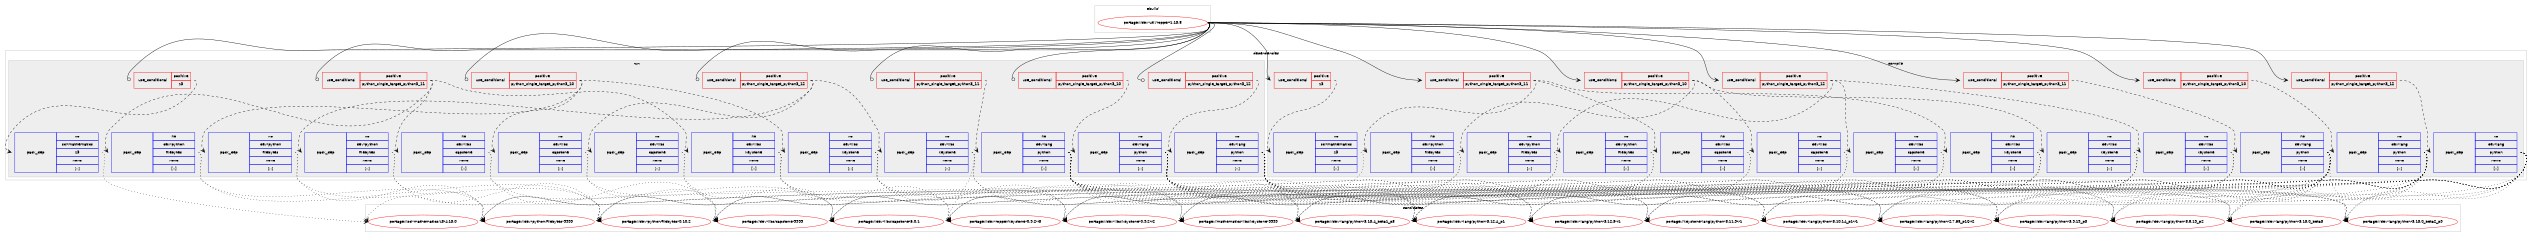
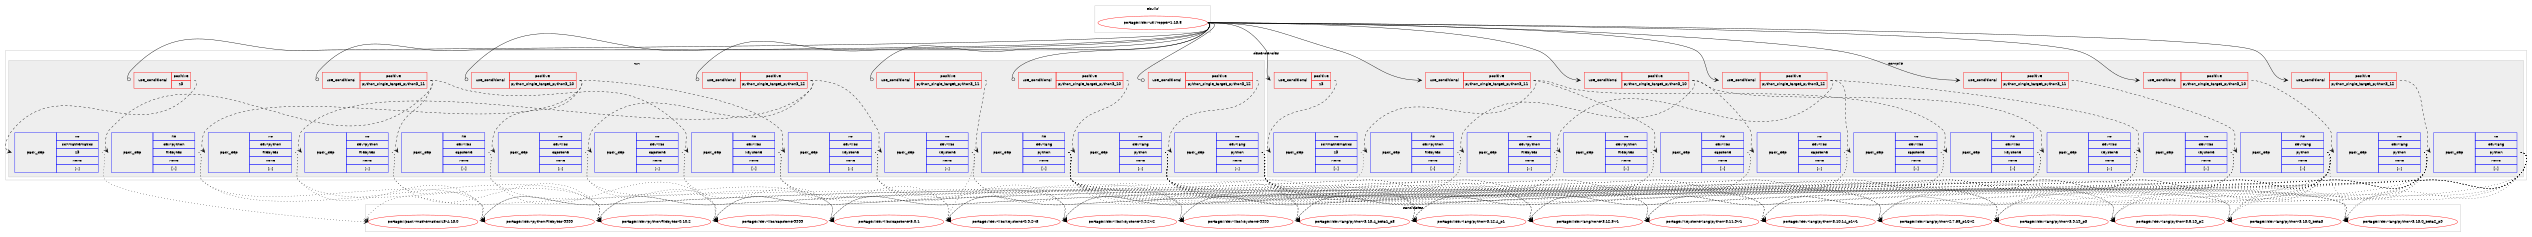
(423, 222) -> (423, 222)
(1005, 222) -> (1005, 222)
(1238, 222) -> (1238, 222)
(1588, 222) -> (1588, 222)
